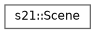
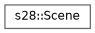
(48, 17) -> (48, 17)
